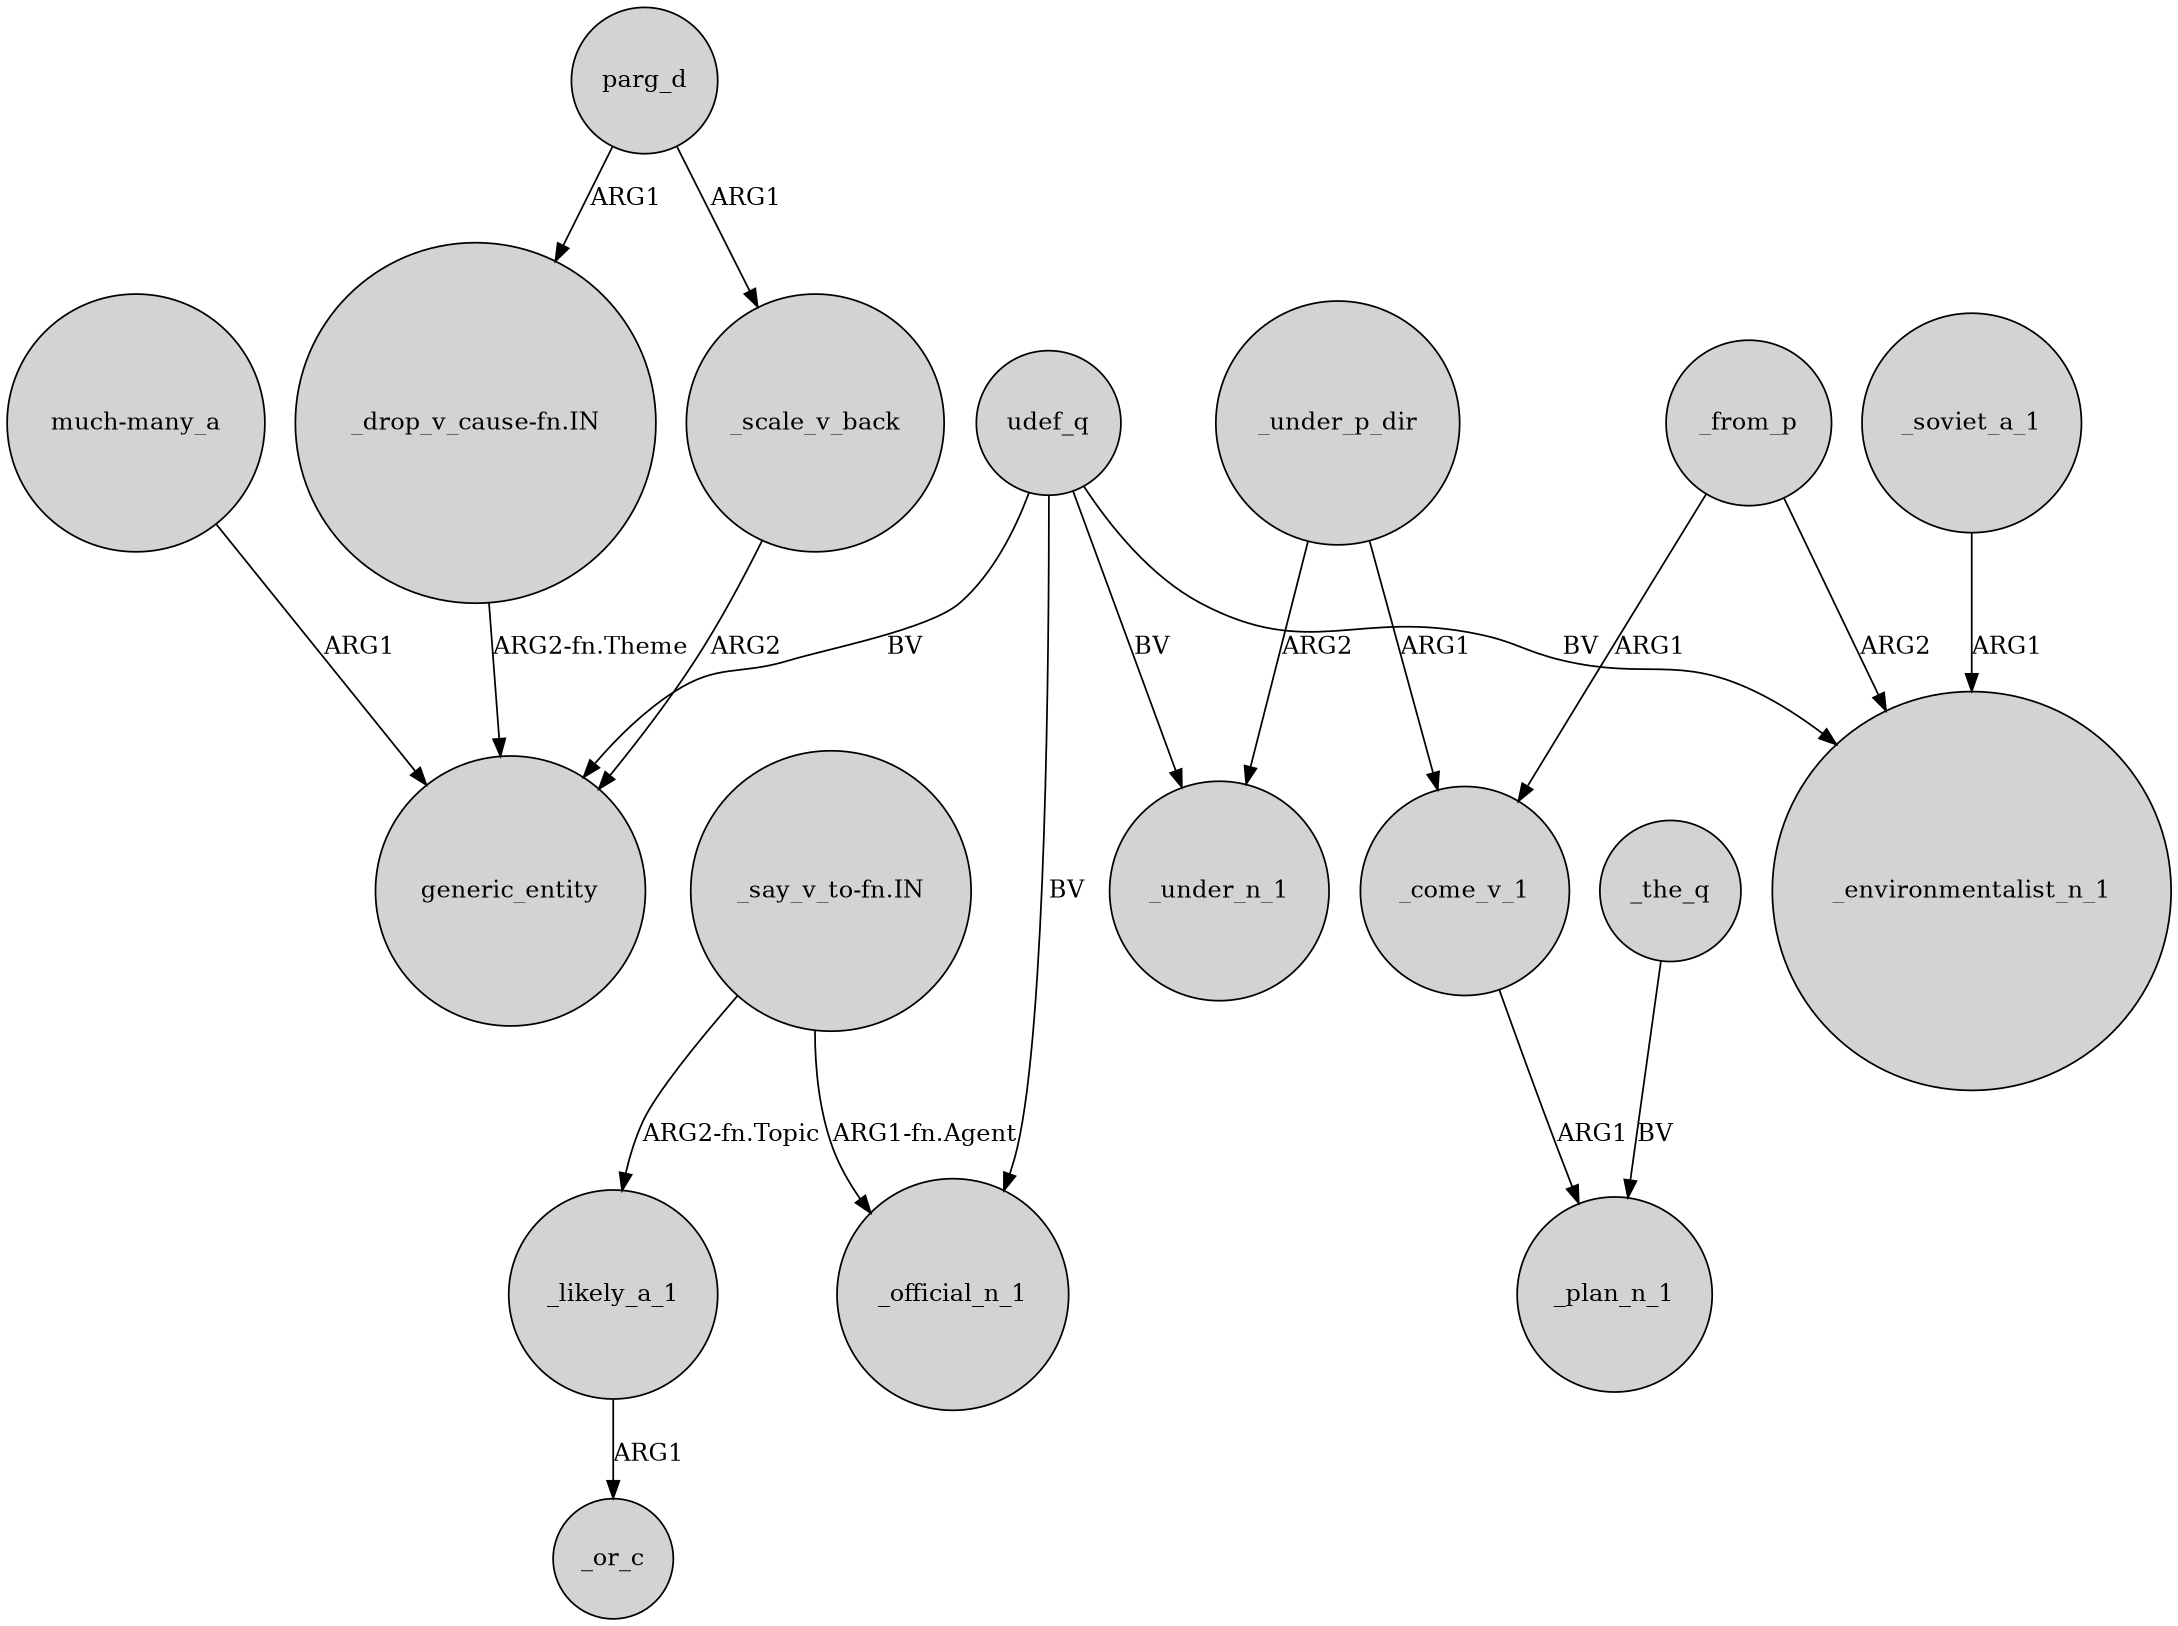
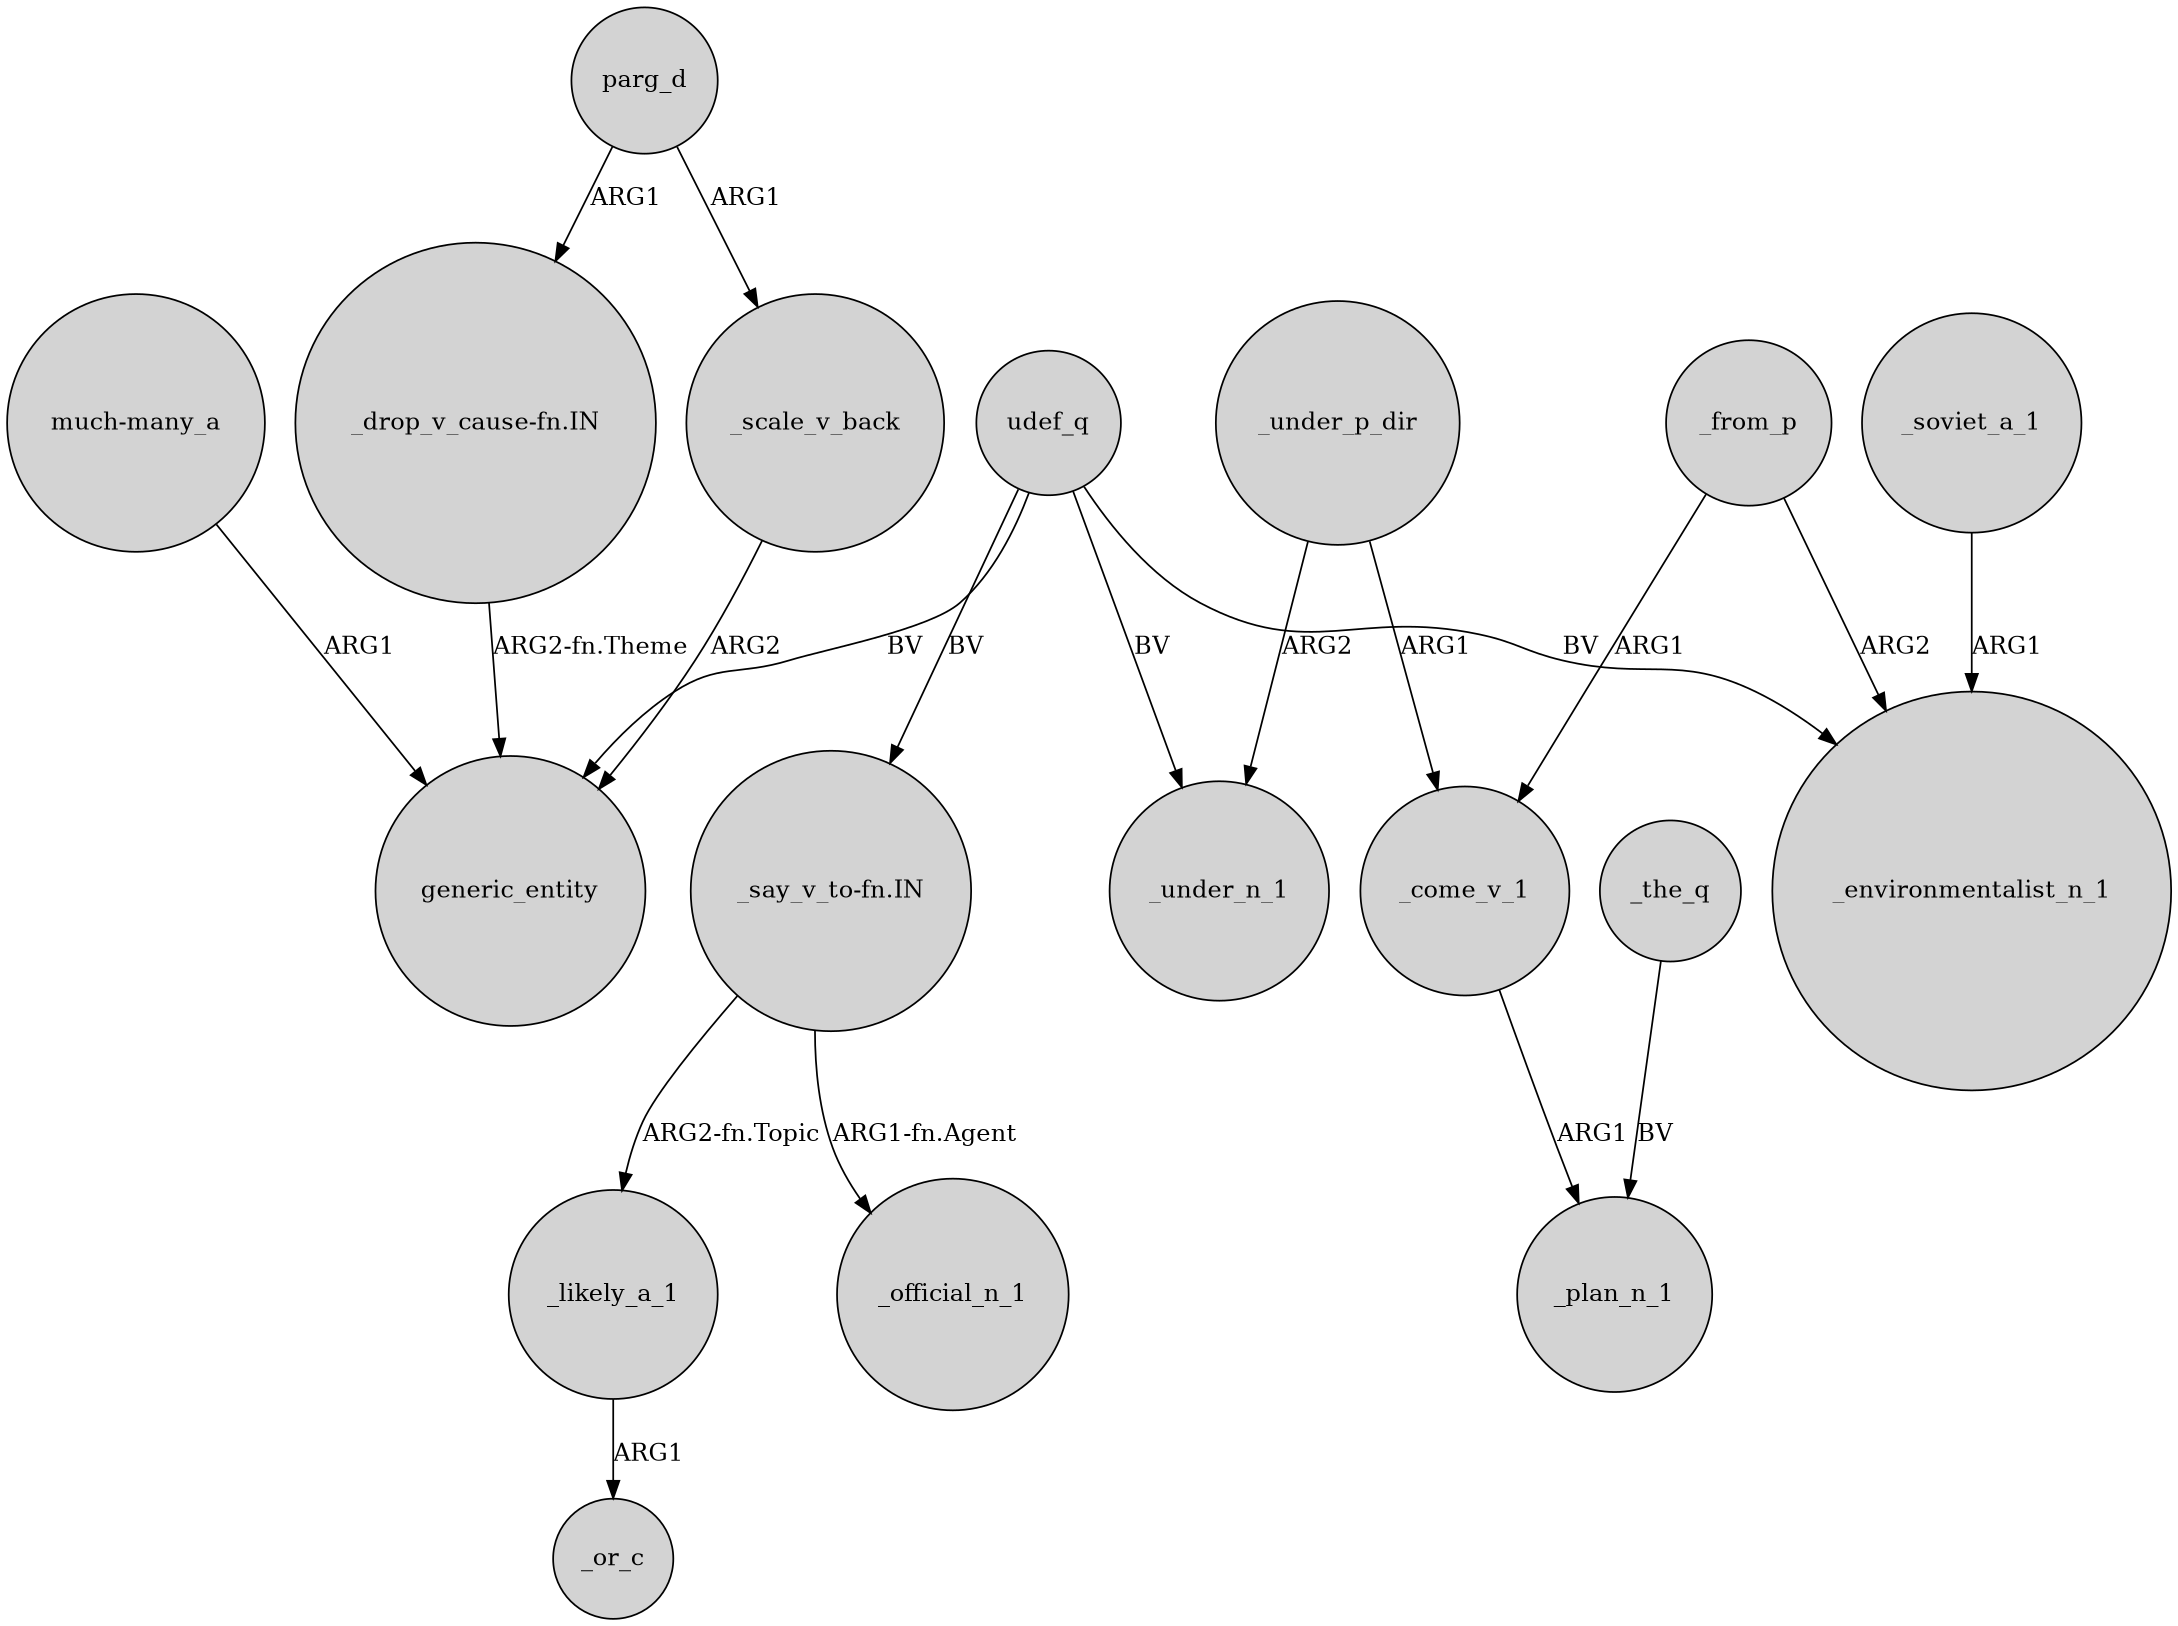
(1044, 836) -> (958, 618)
